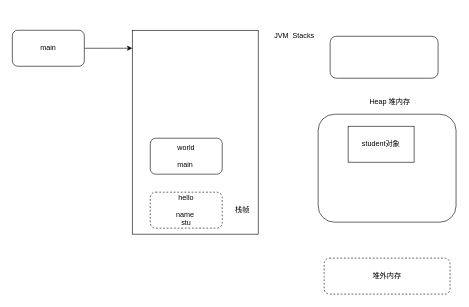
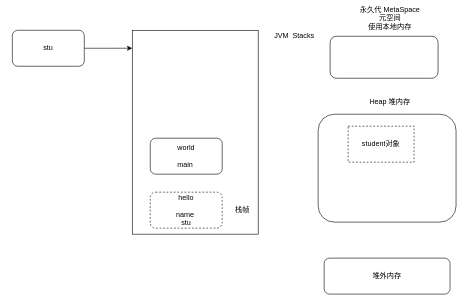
none -> (390, 18)
(48, 48) -> (48, 48)
(381, 144) -> (381, 144)
(387, 276) -> (387, 276)
